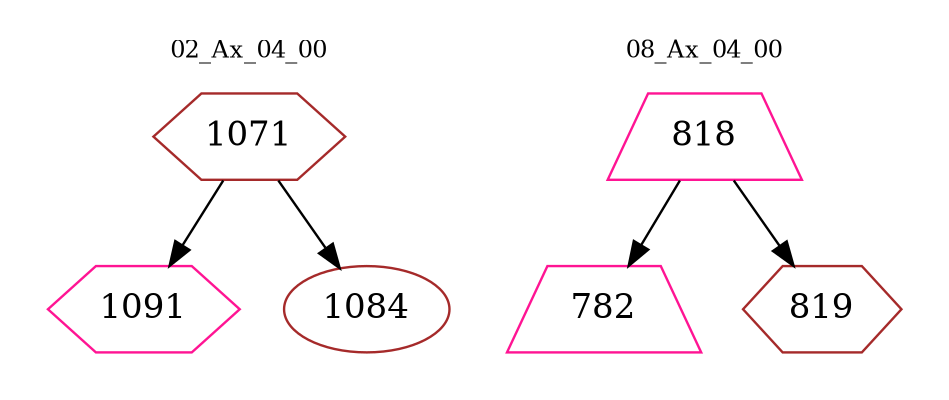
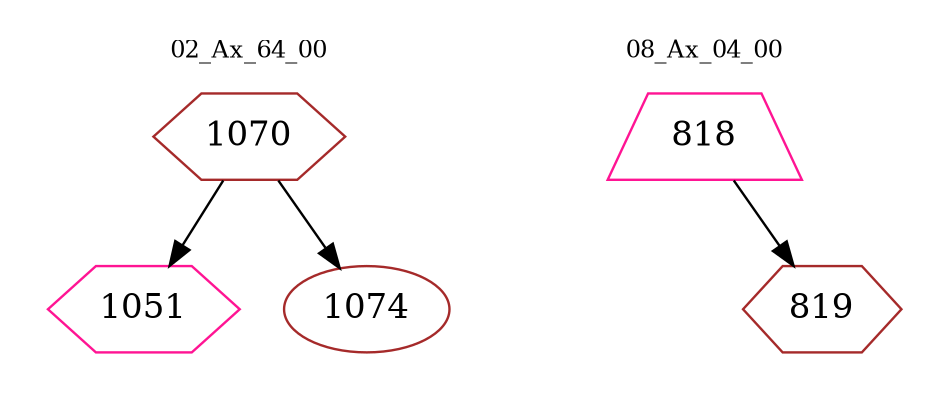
(249, 52) -> (249, 52)
(249, 137) -> (249, 137)
(144, 309) -> (144, 309)
(367, 309) -> (367, 309)
(604, 309) -> none
